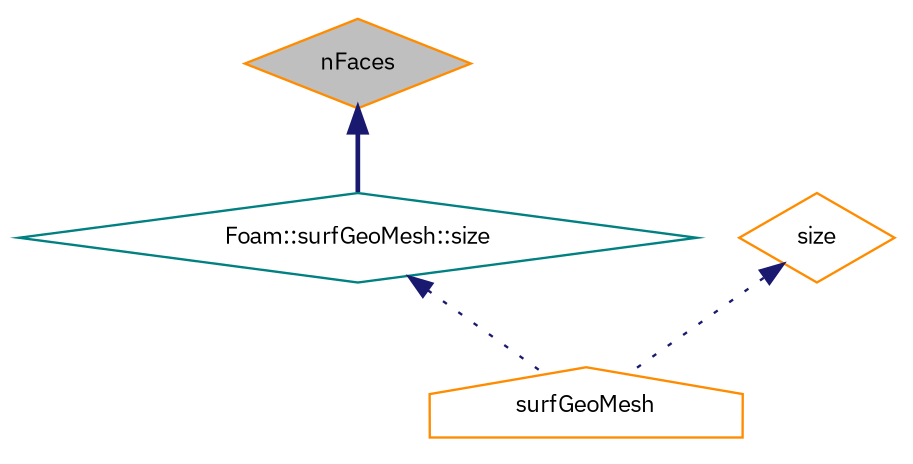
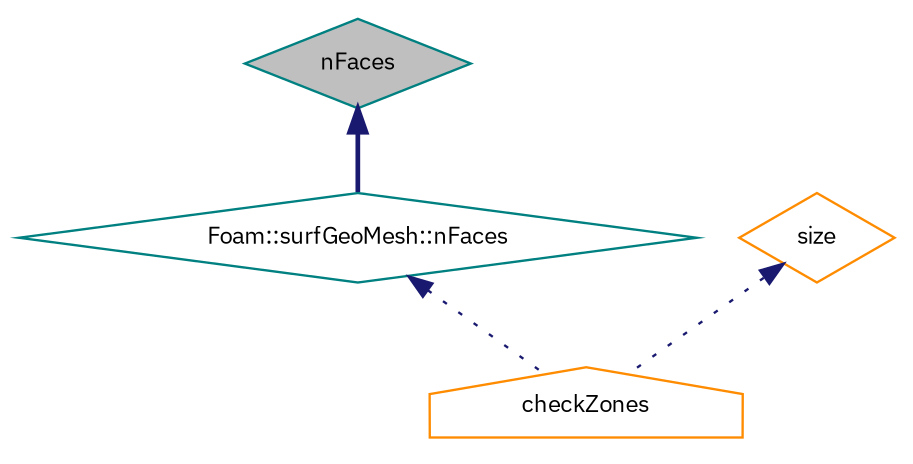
(358, 64) -> (358, 64)
(358, 238) -> (358, 238)
(586, 406) -> (586, 406)
